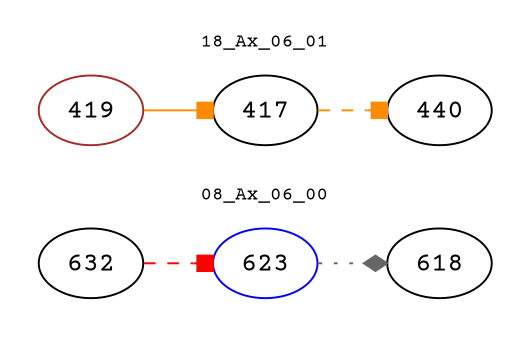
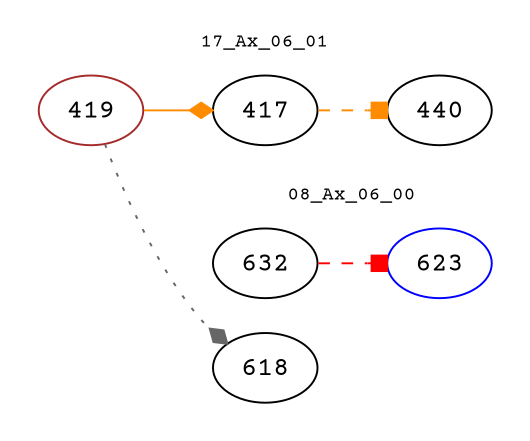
(265, 42) -> (265, 42)
(169, 110) -> (167, 110)
(341, 263) -> (149, 241)
